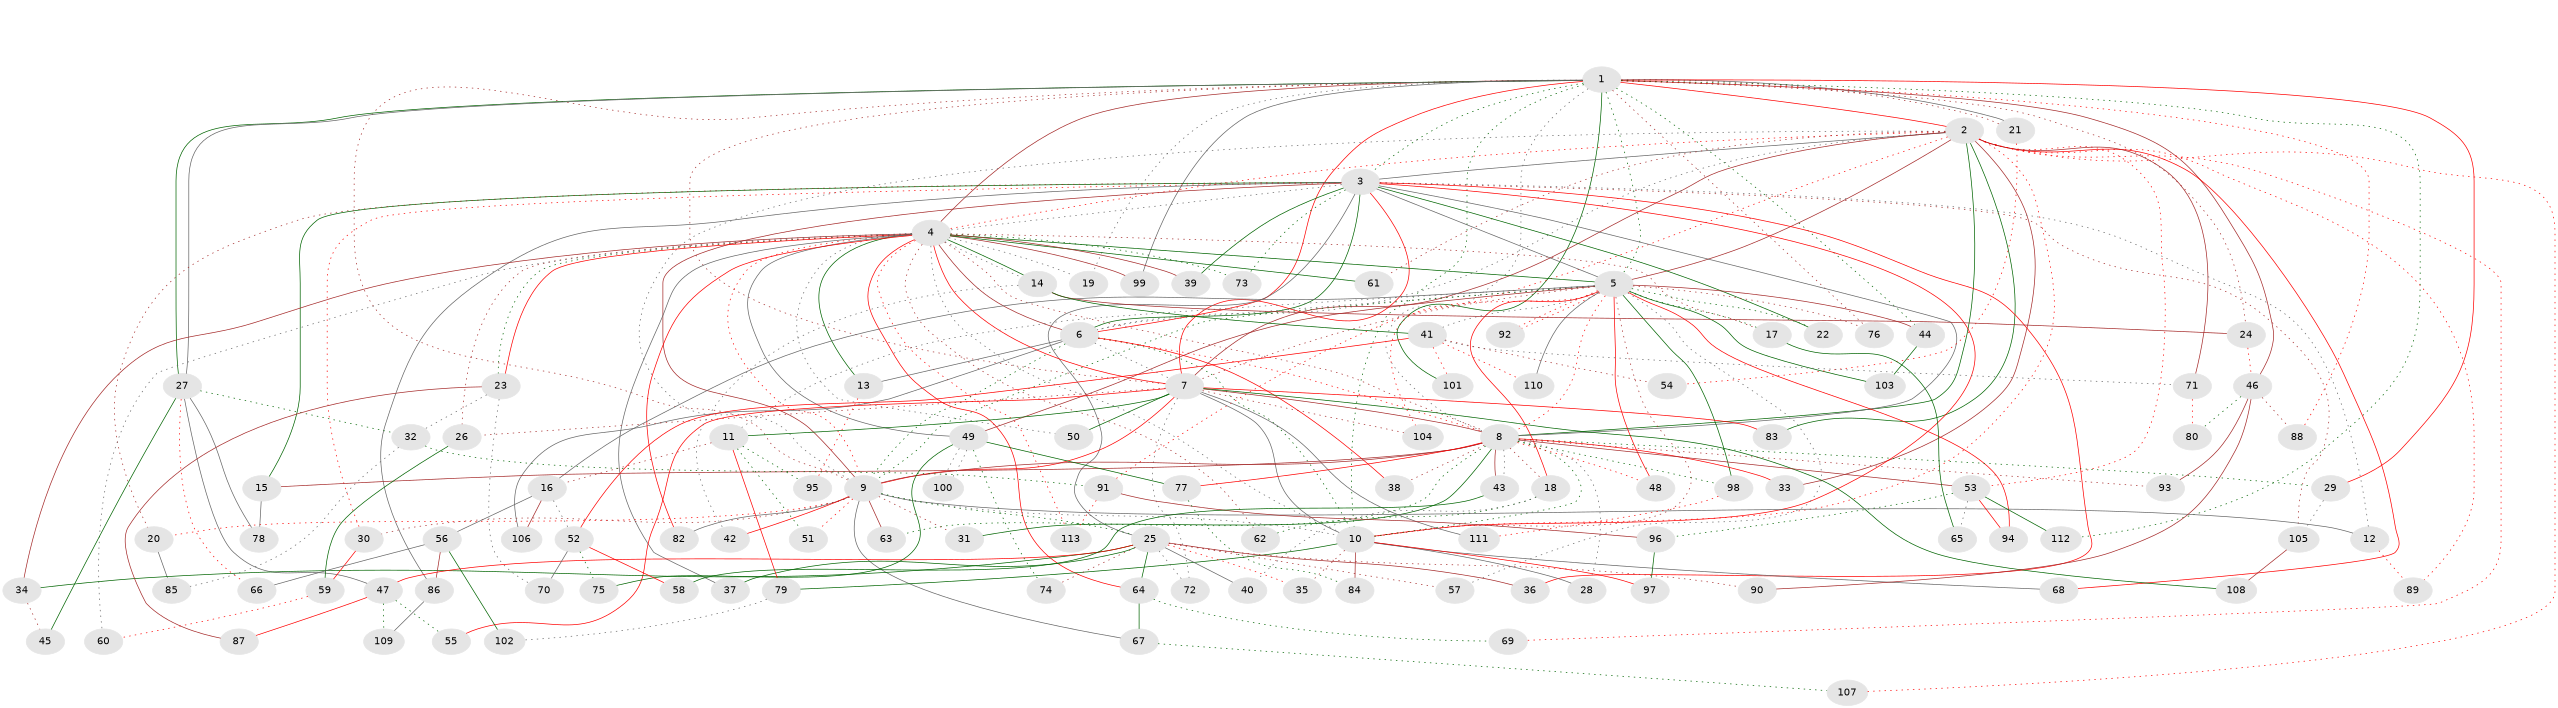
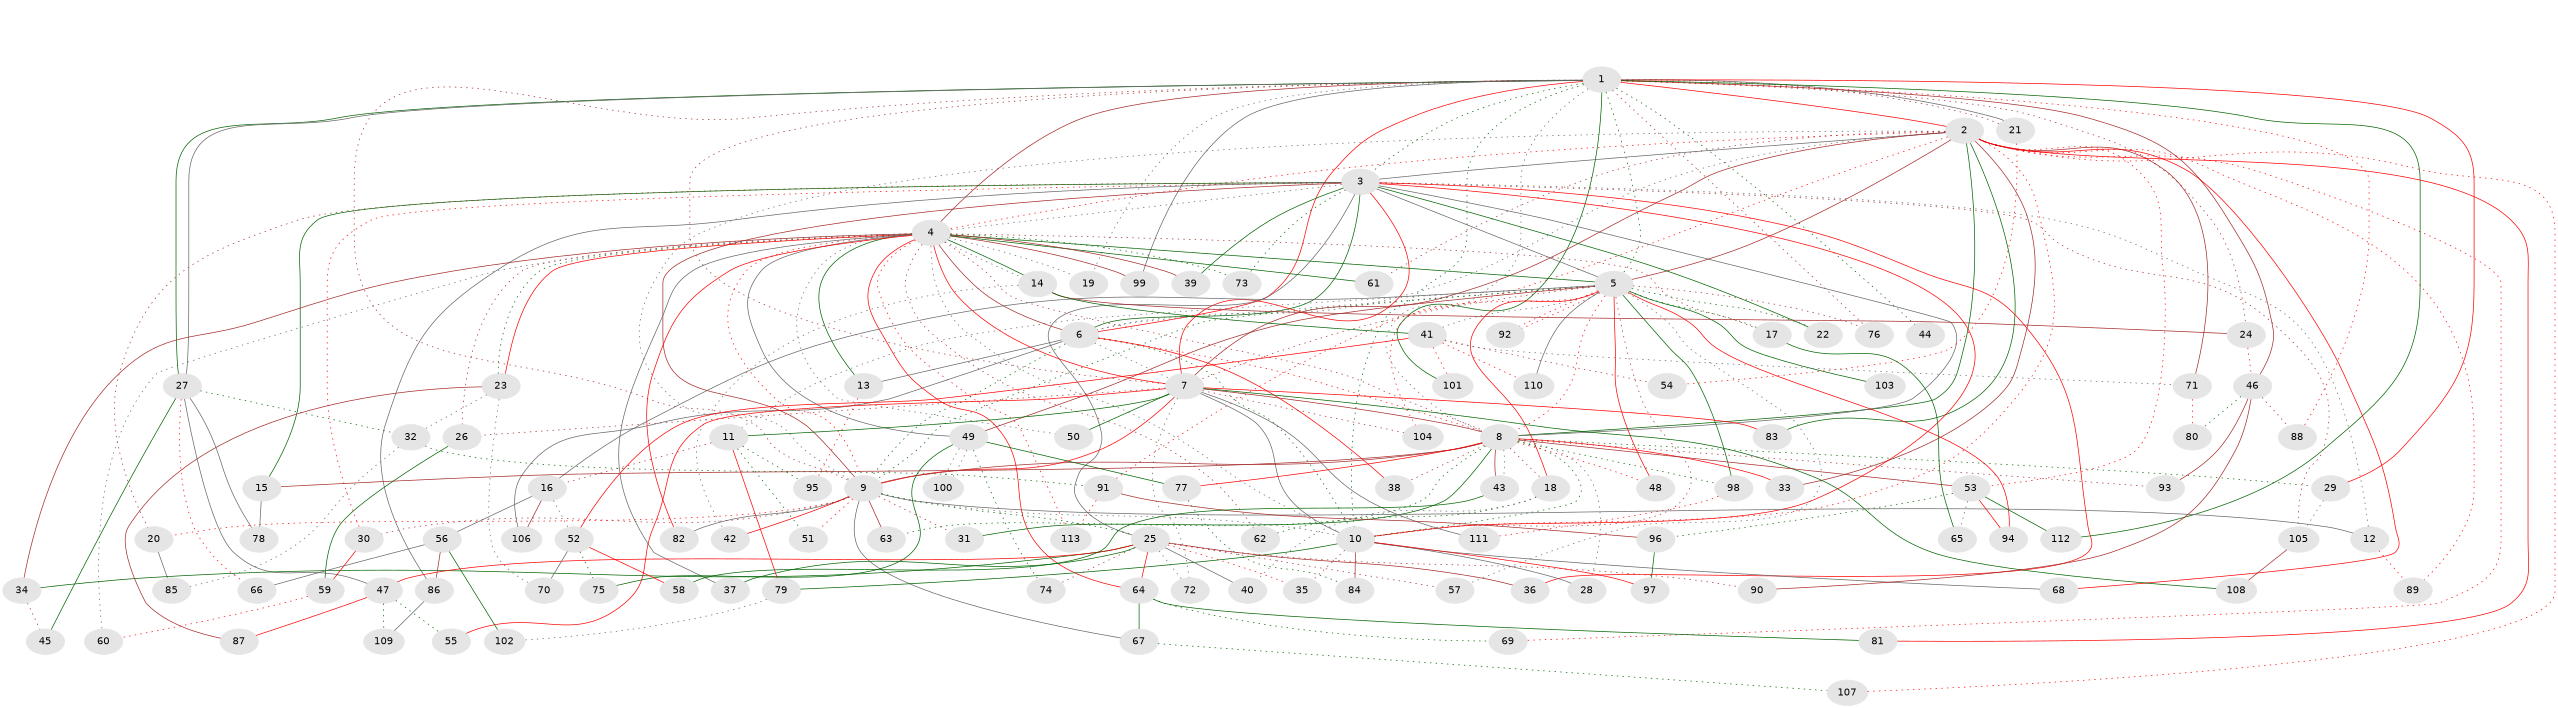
(2318, 124) -> (2318, 124)
(1773, 297) -> none
(1910, 354) -> none
(1145, 562) -> (1145, 562)
none -> (1878, 642)
